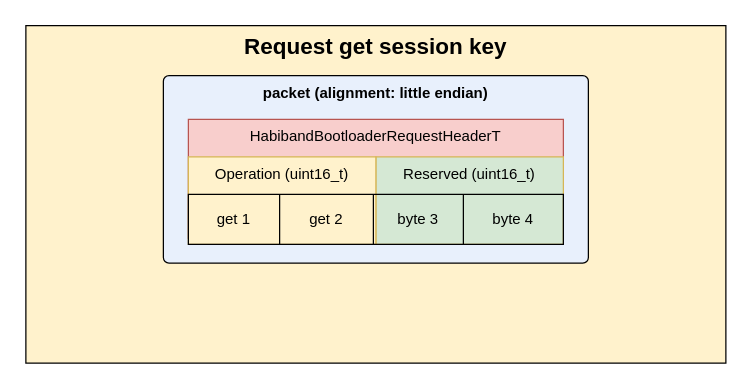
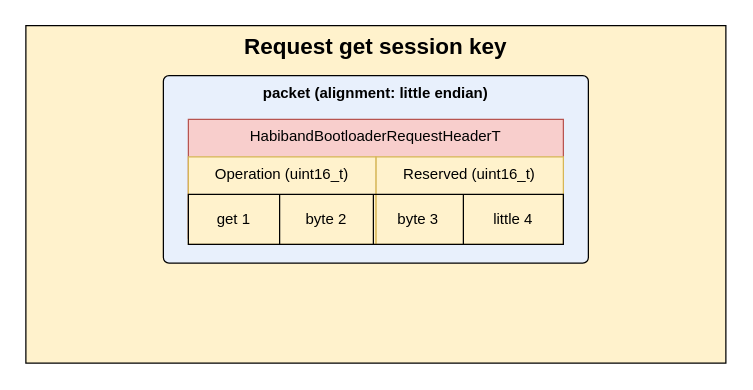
(469, 201) -> (469, 201)
(326, 219) -> (326, 219)
(513, 219) -> (513, 219)
